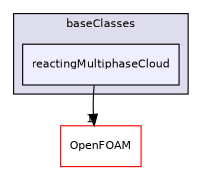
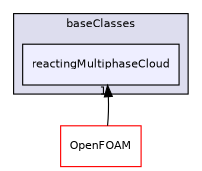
(93, 101) -> (108, 111)
